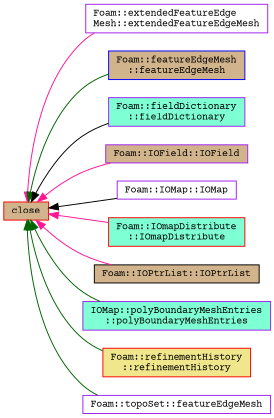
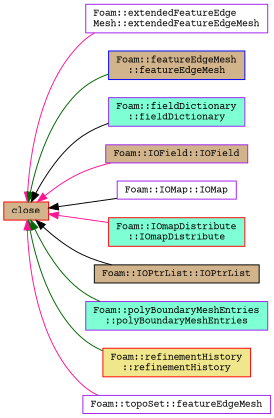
(75, 251) -> (75, 251)
(177, 316) -> (177, 316)
(44, 322) -> (44, 322)
